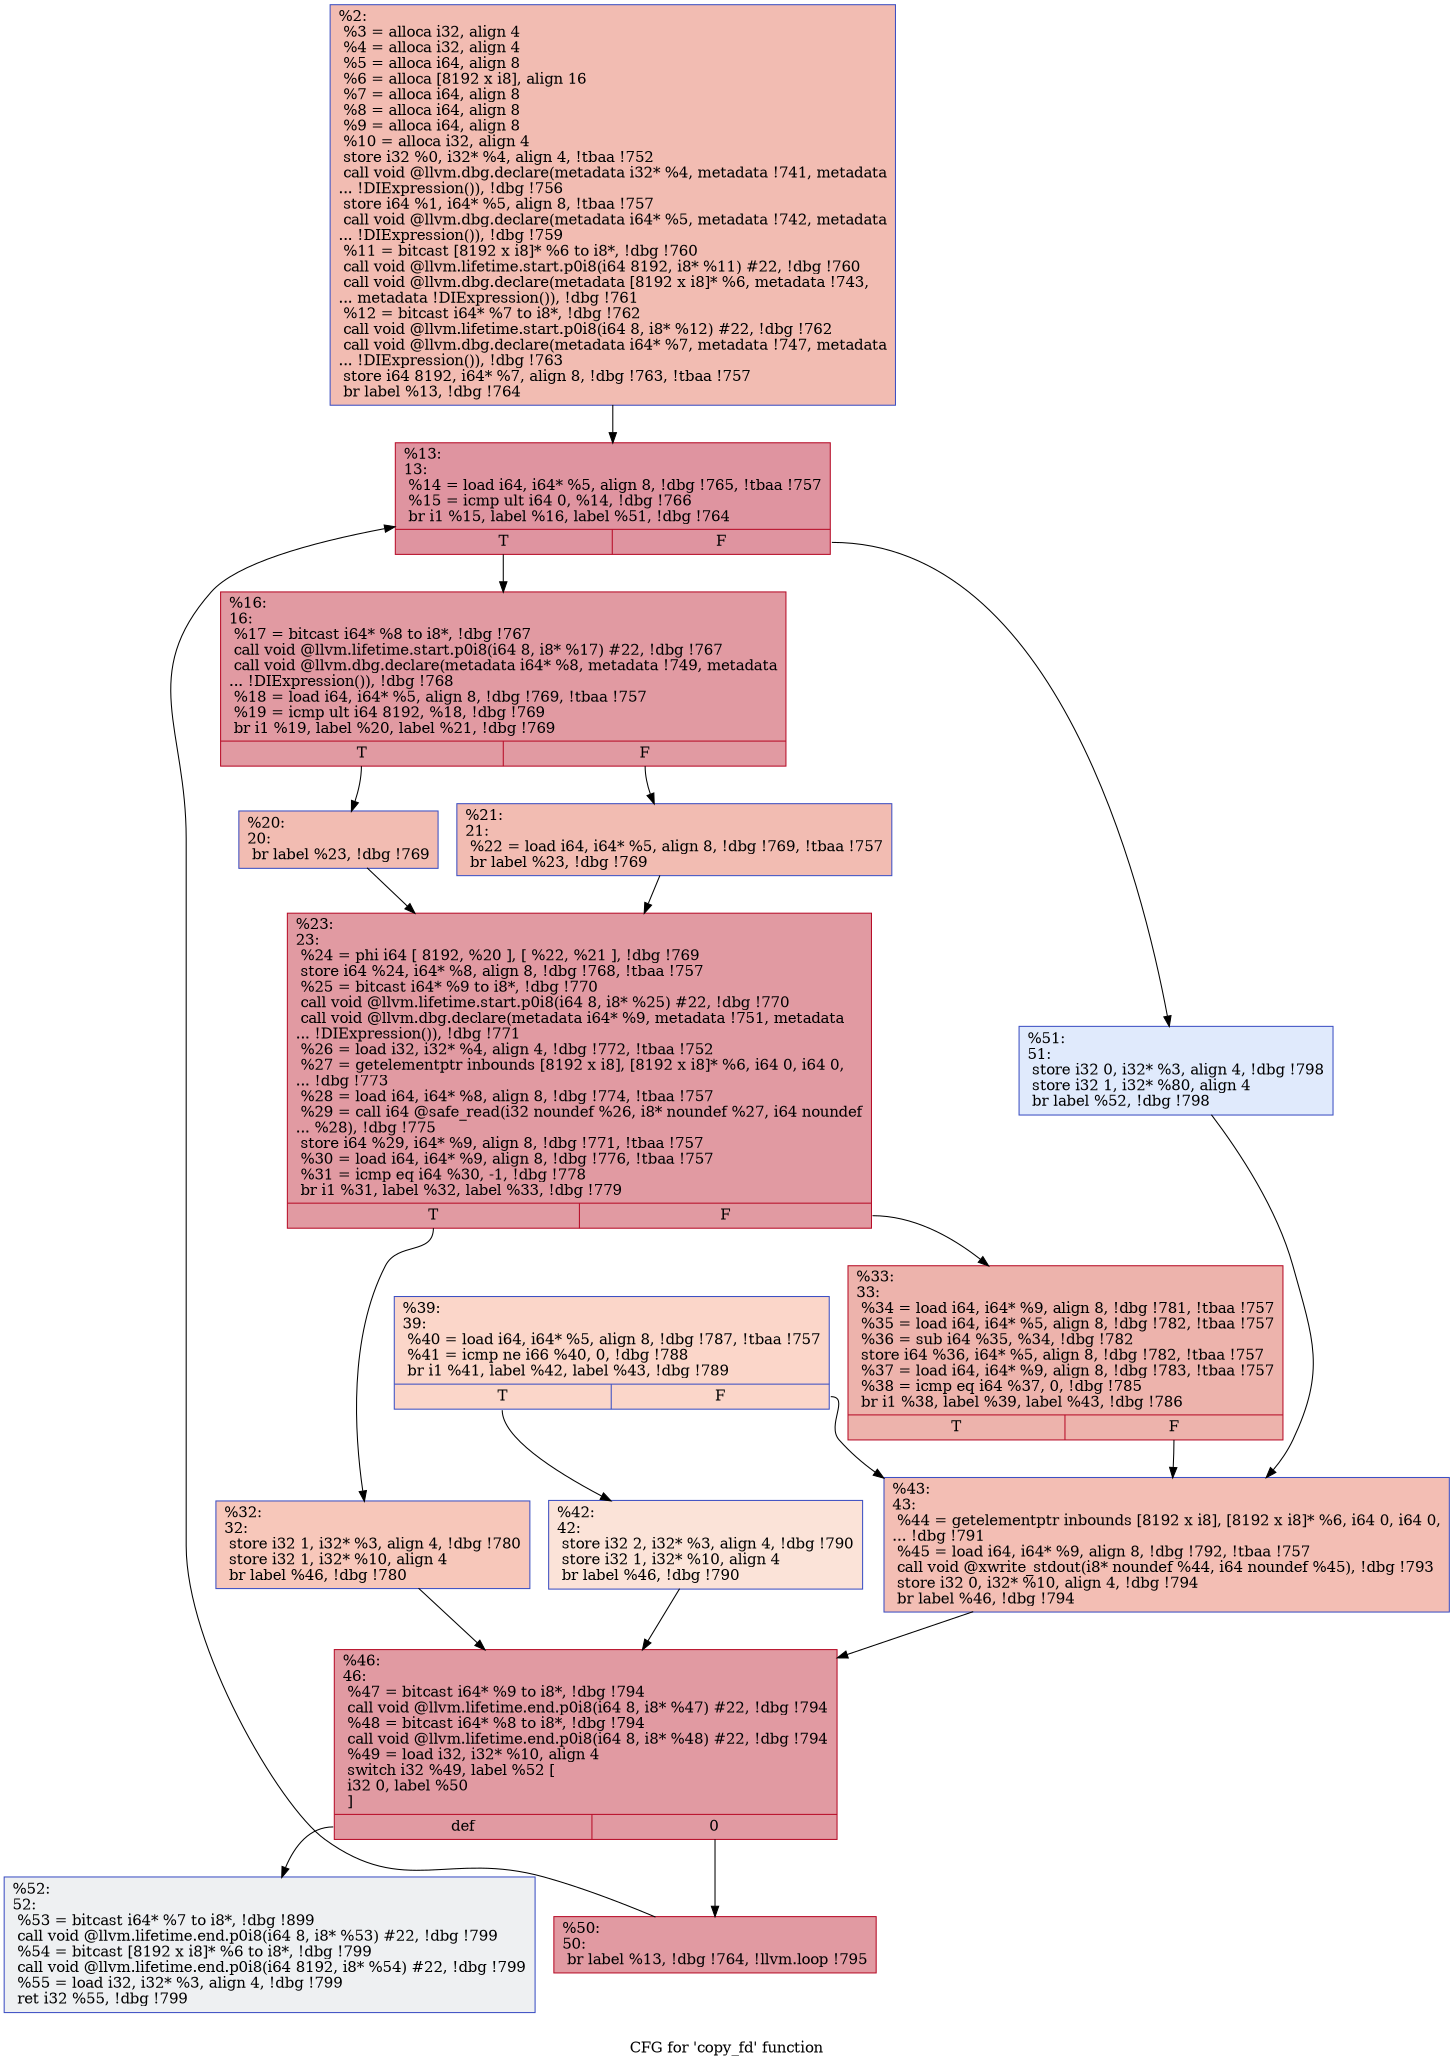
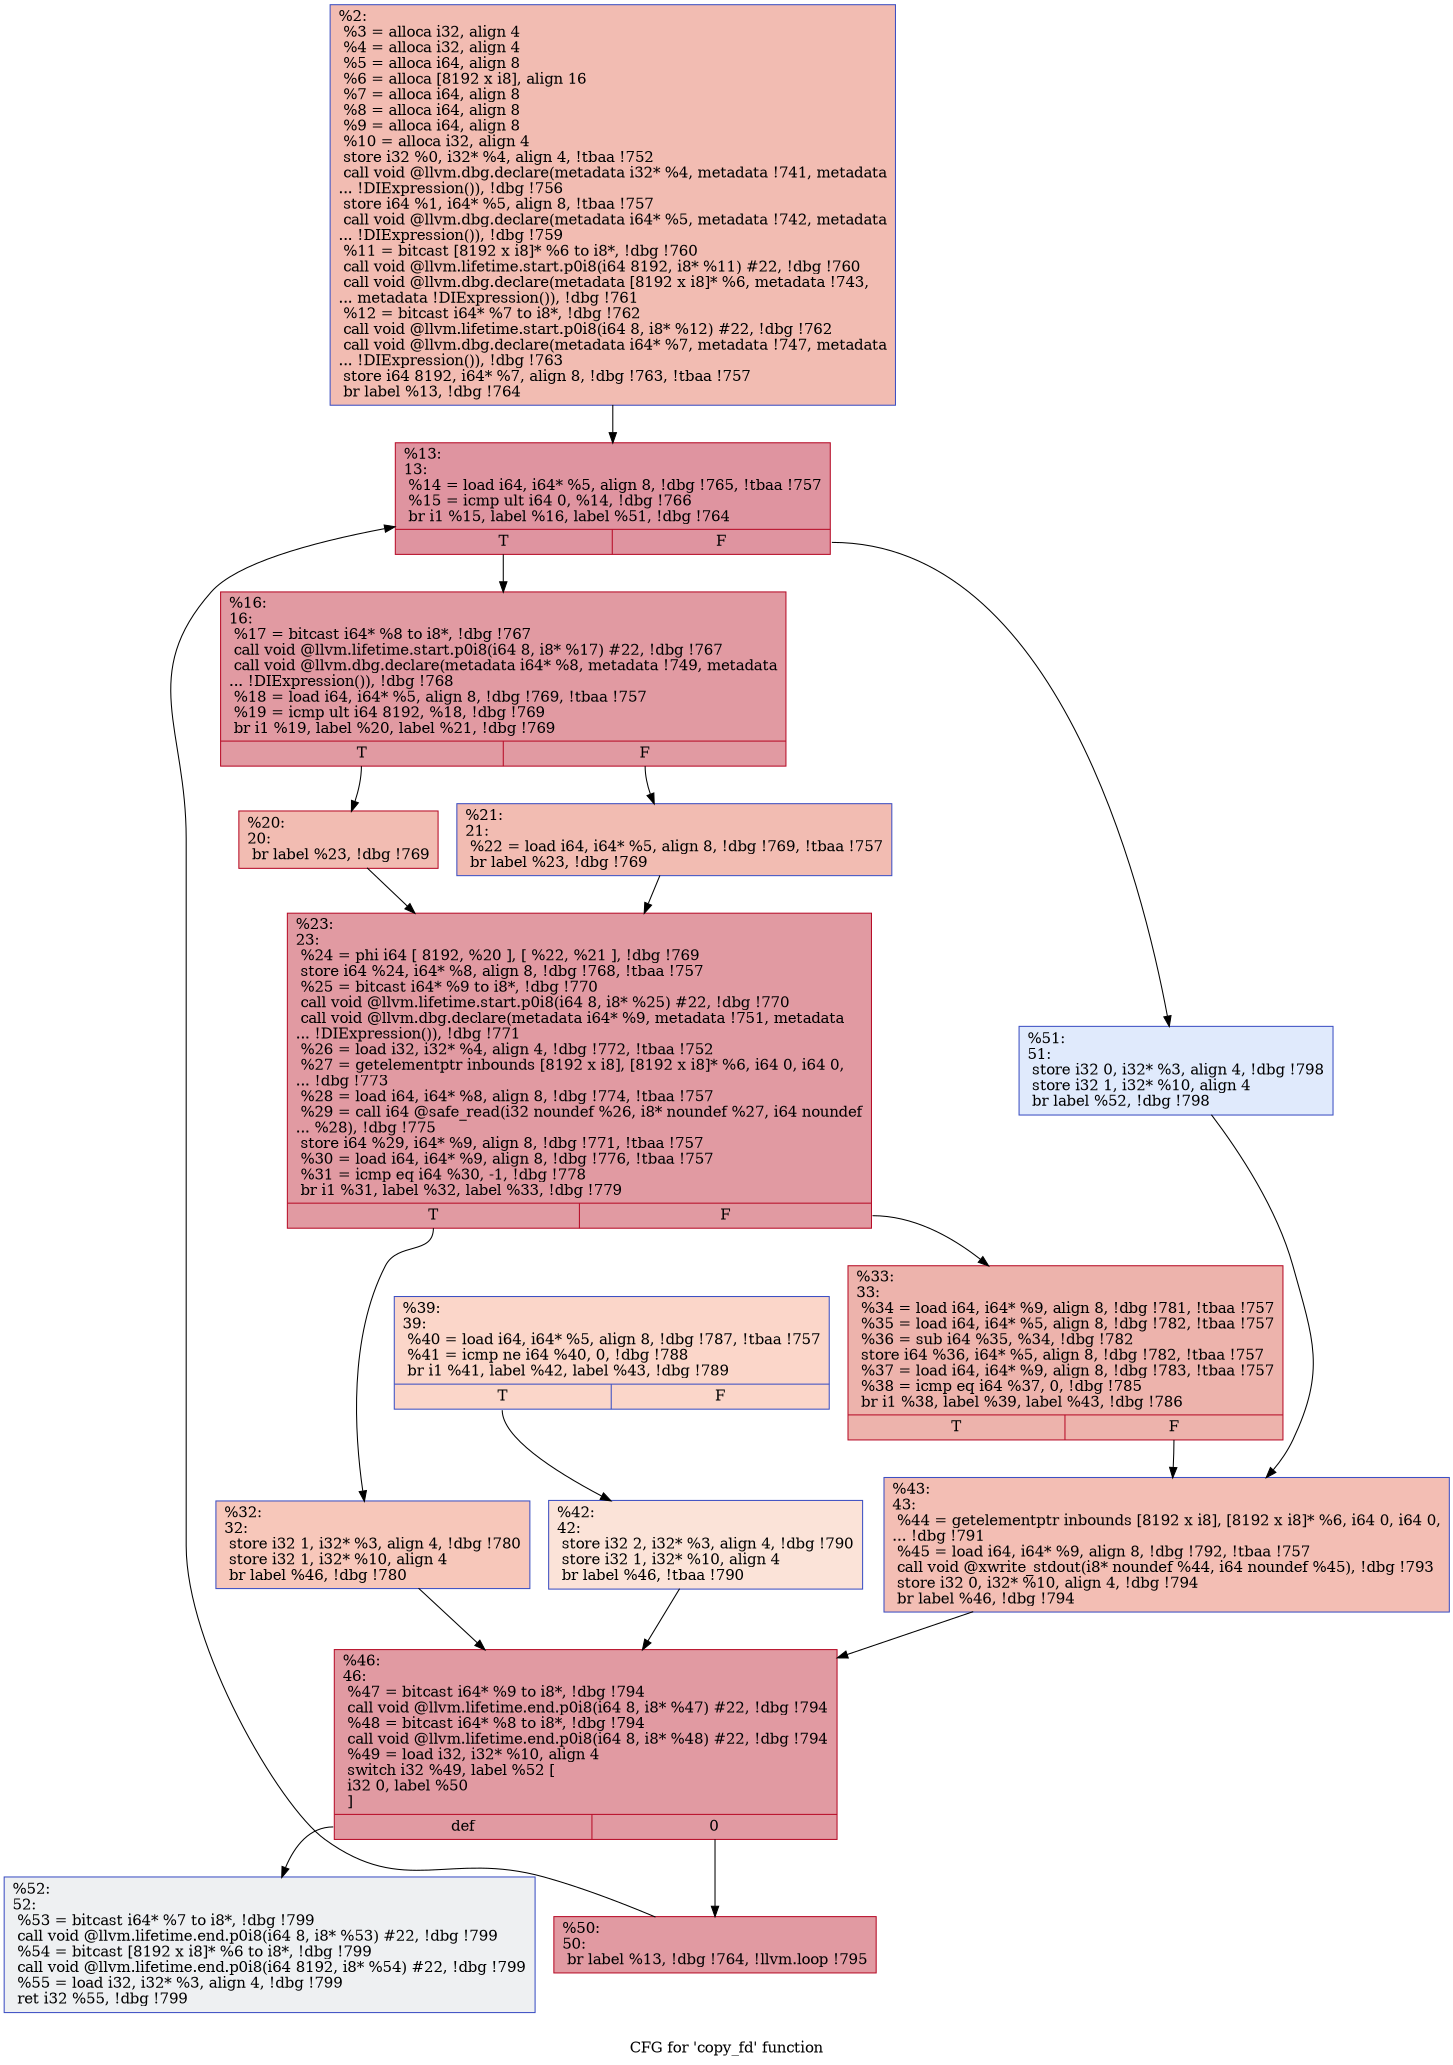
(338, 840) -> (338, 840)
(1139, 1086) -> (1139, 1086)
(546, 1355) -> (546, 1355)
(839, 1439) -> none
(648, 1576) -> (651, 1576)
(164, 1921) -> (164, 1921)
